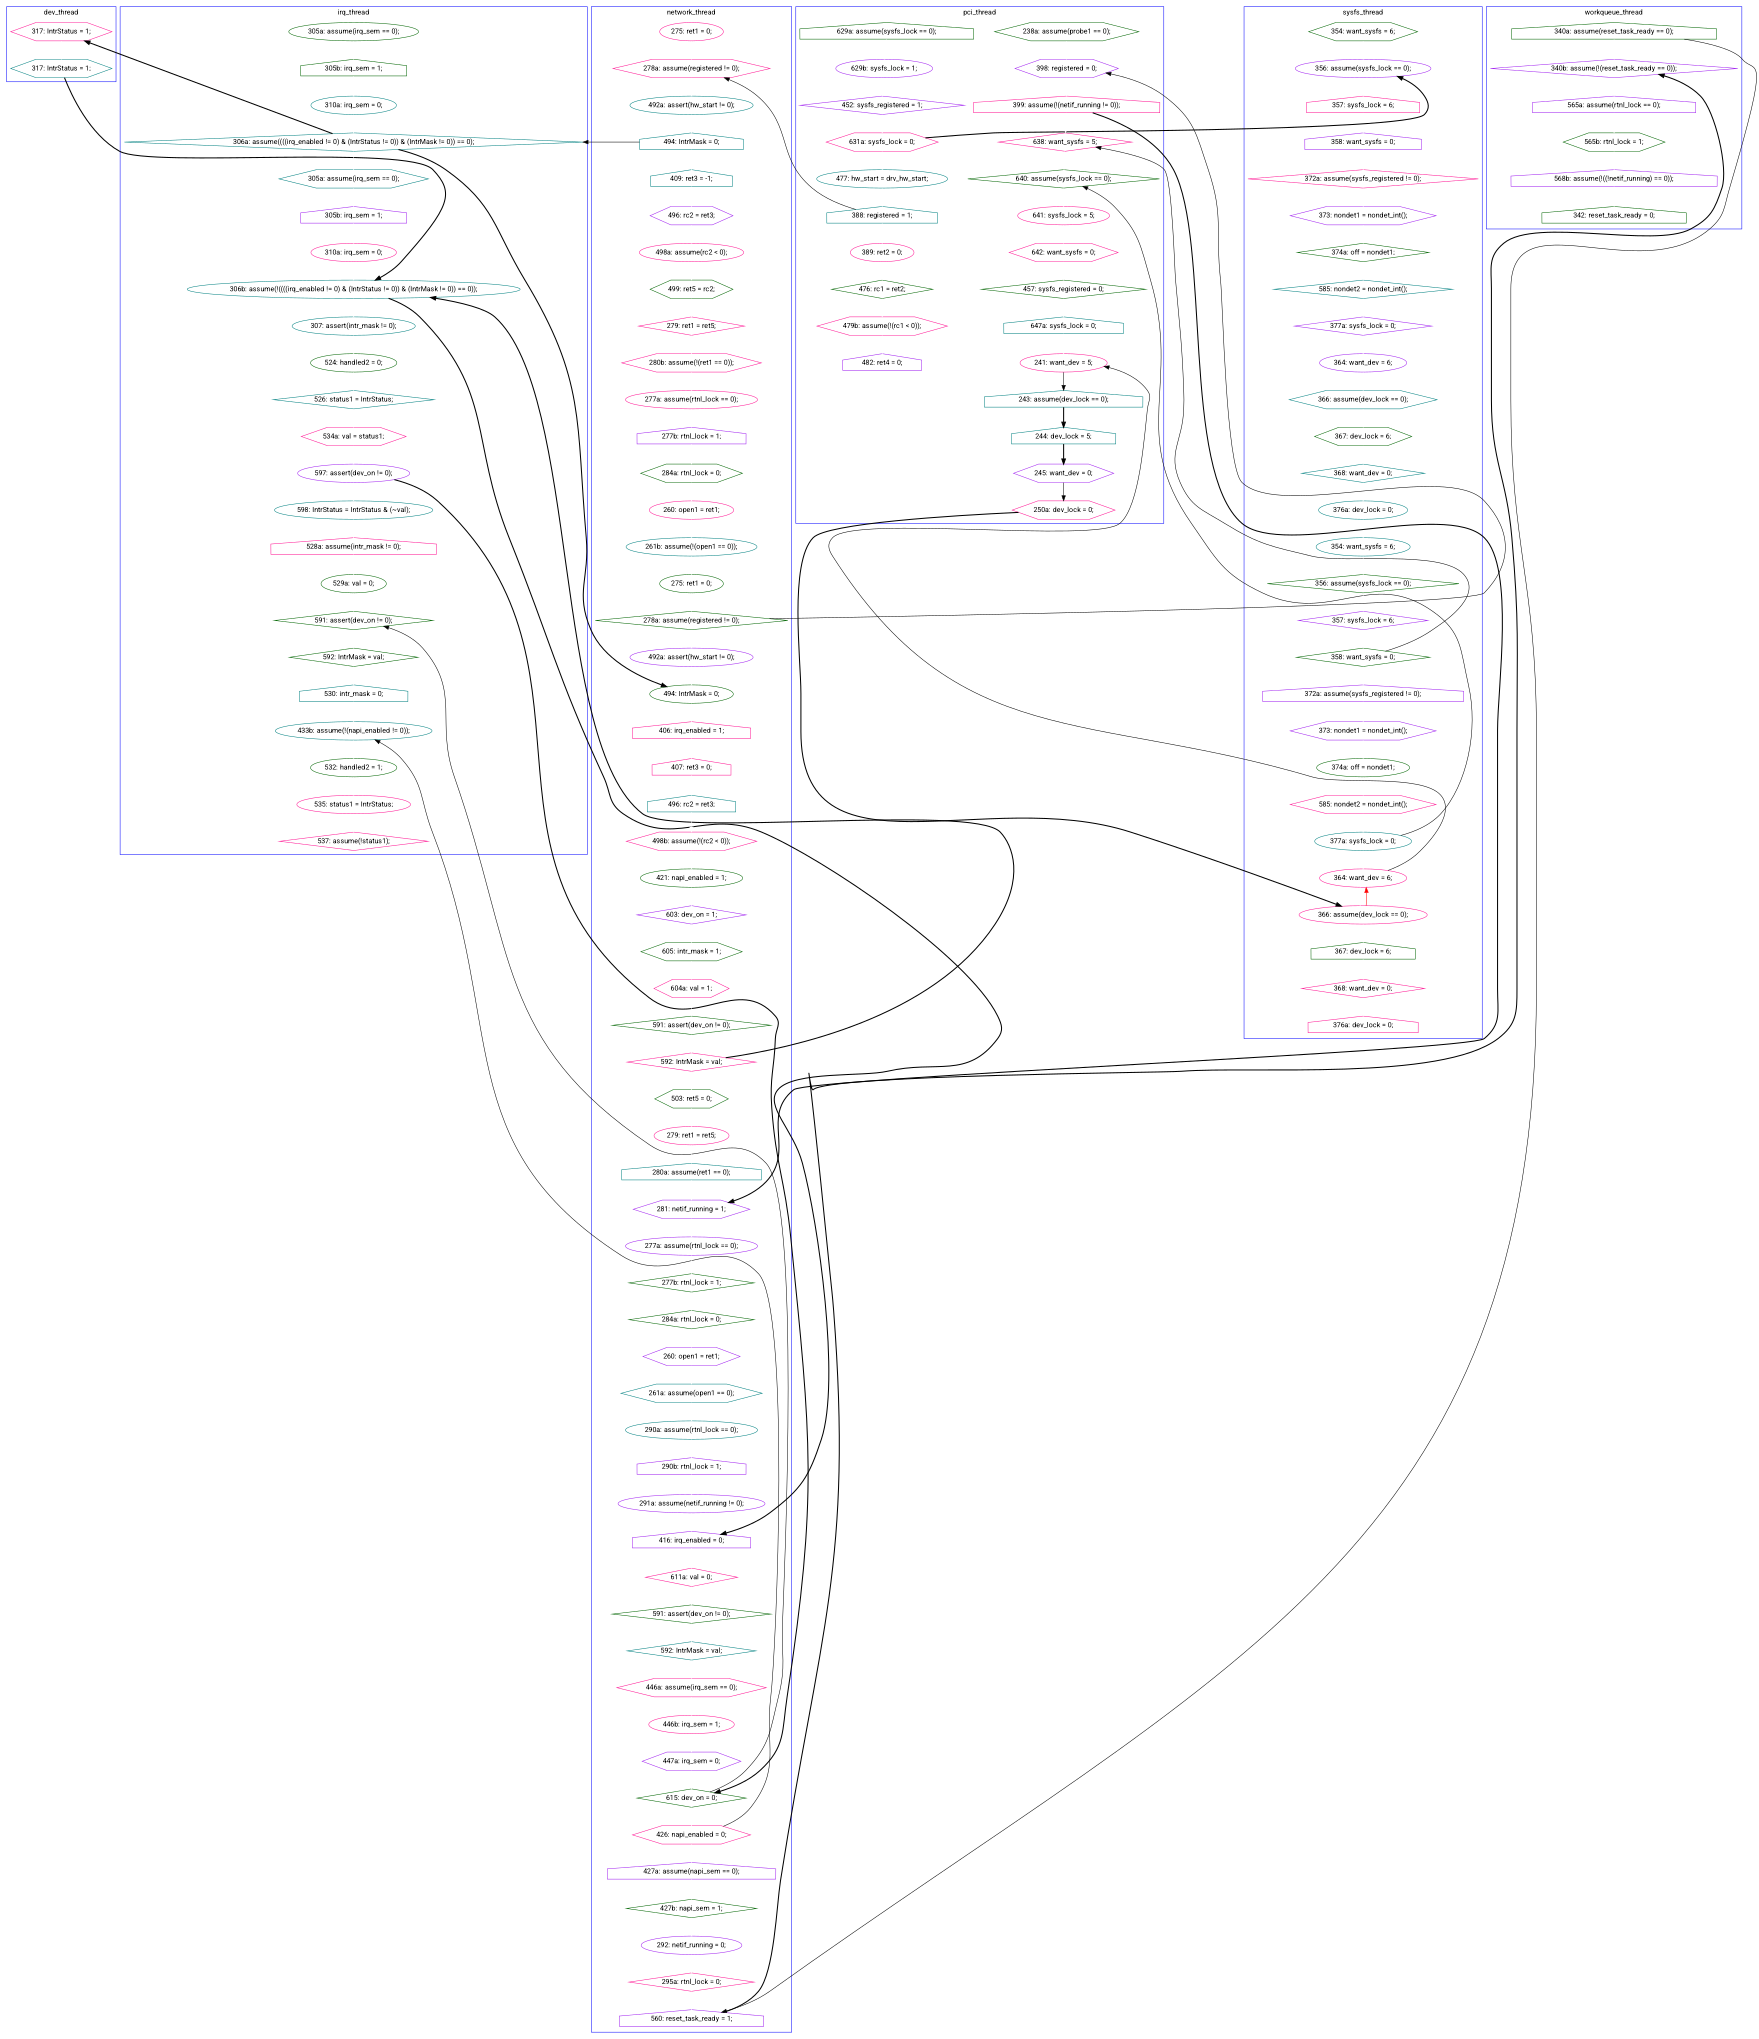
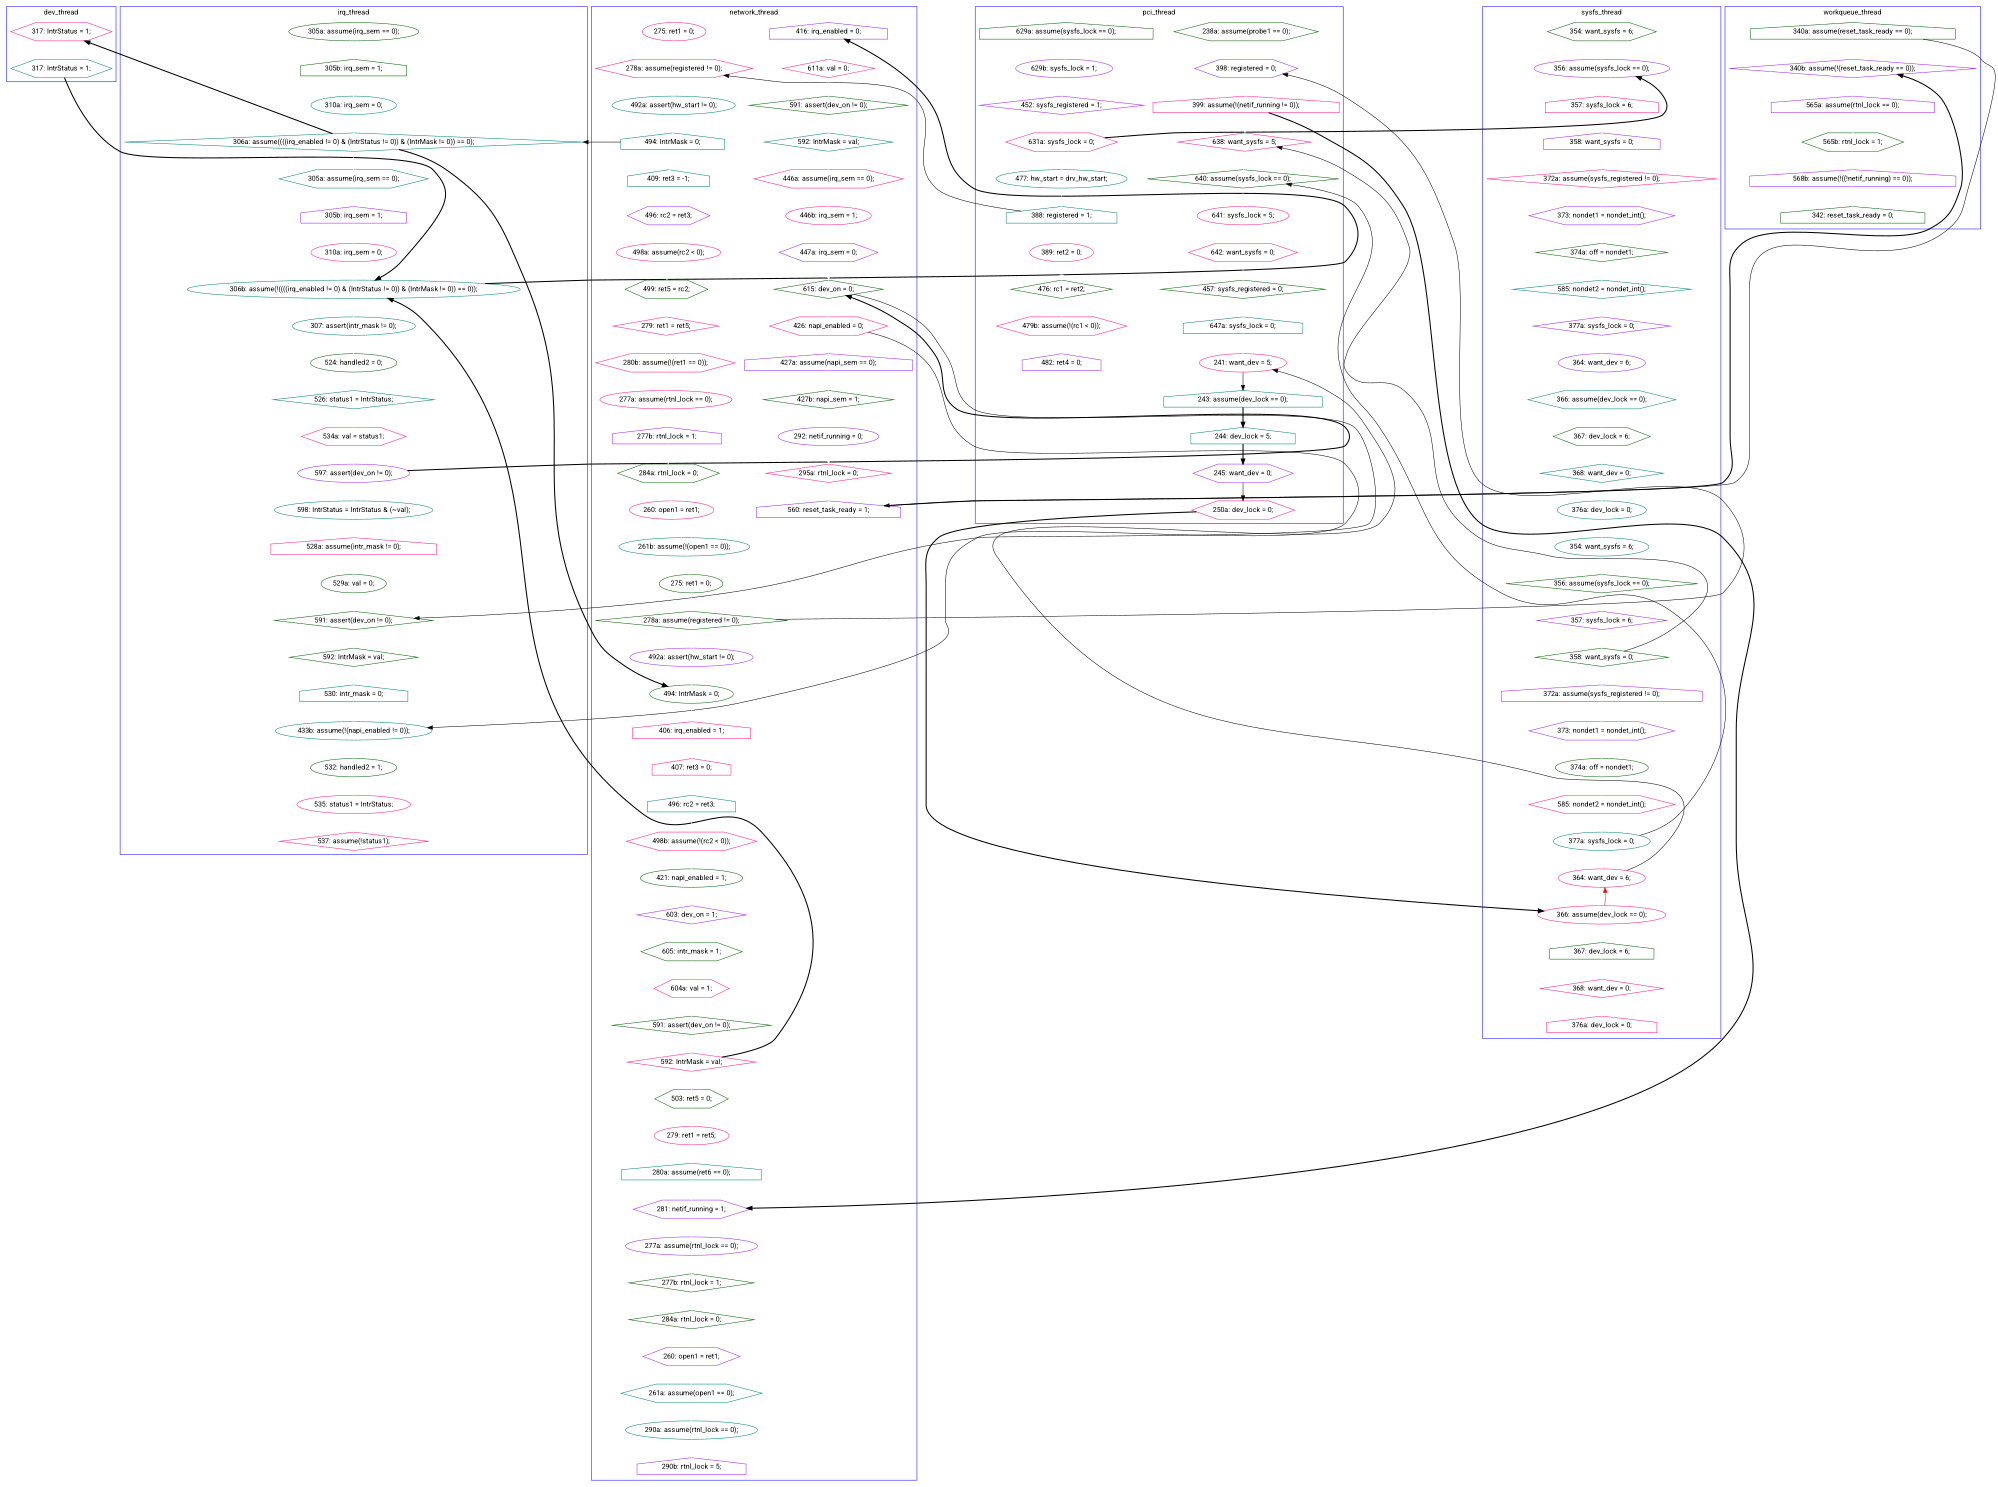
(692, 1172) -> (692, 1172)
(692, 1467) -> (692, 1467)
(692, 1504) -> none
